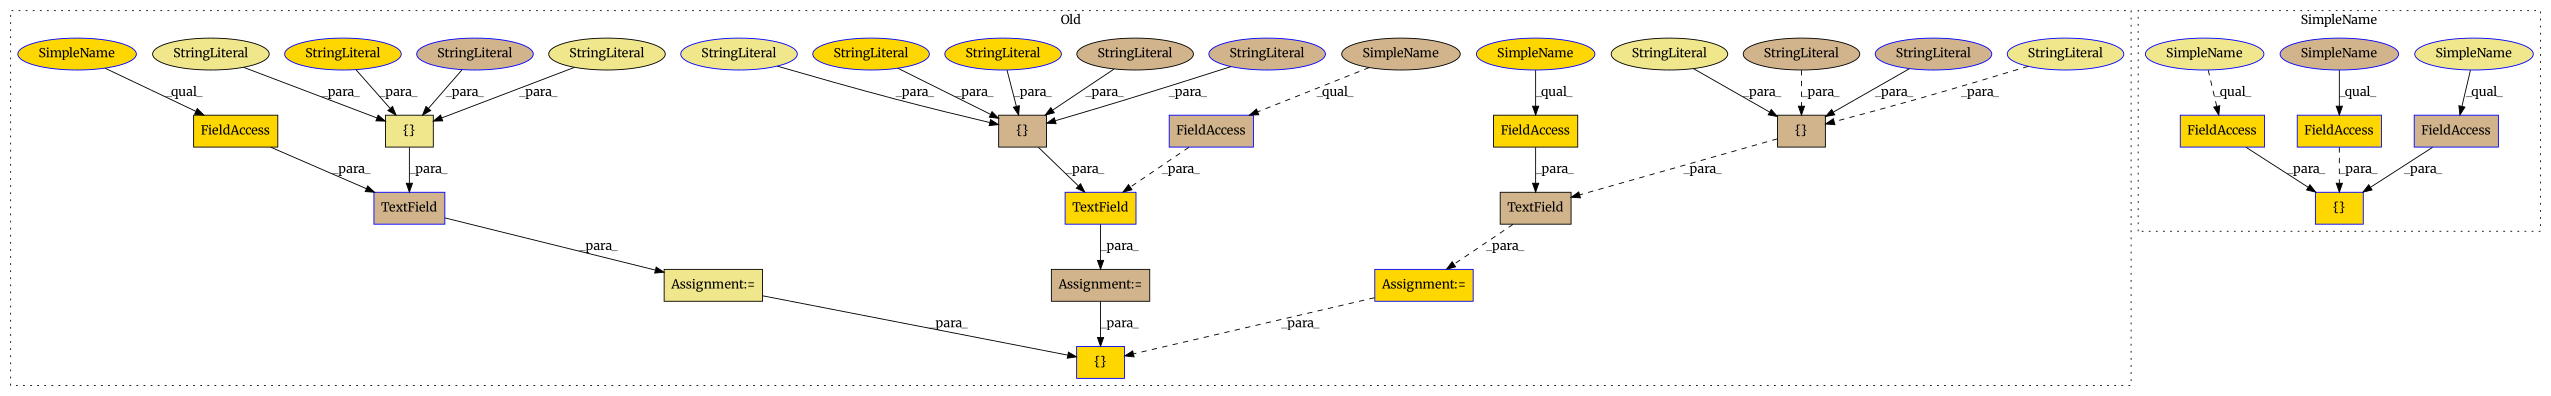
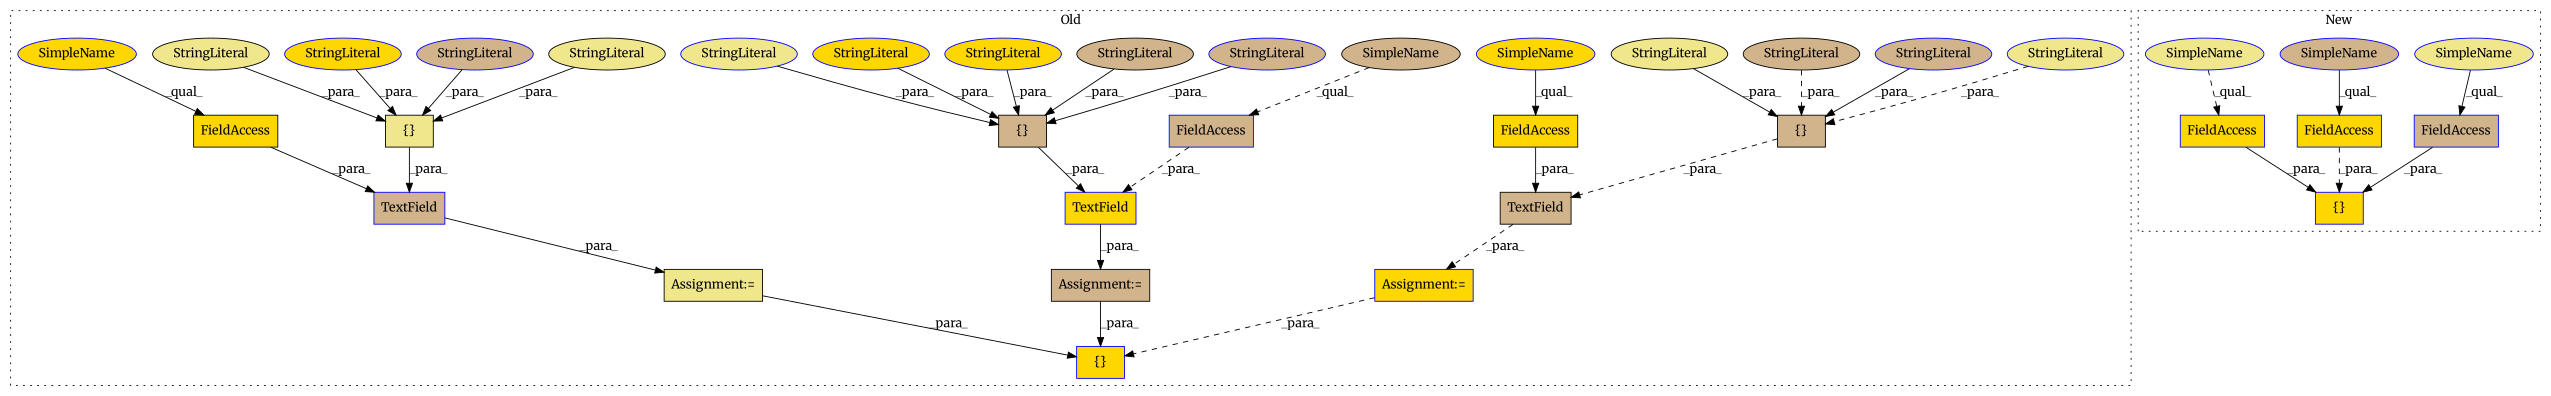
(2339, 21) -> (2339, 21)
